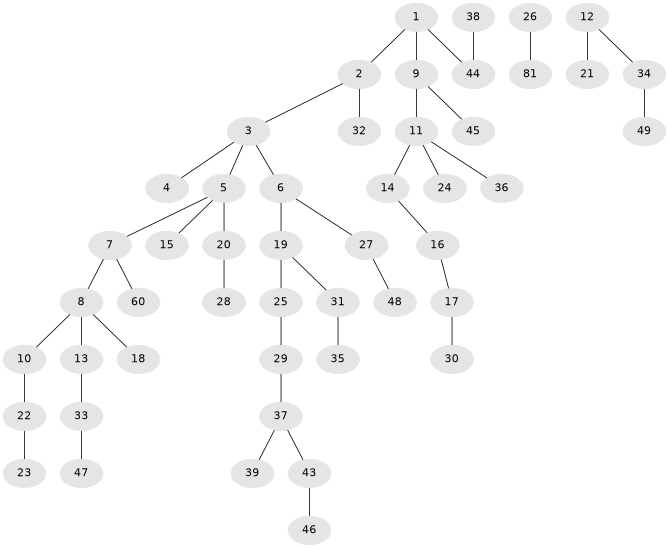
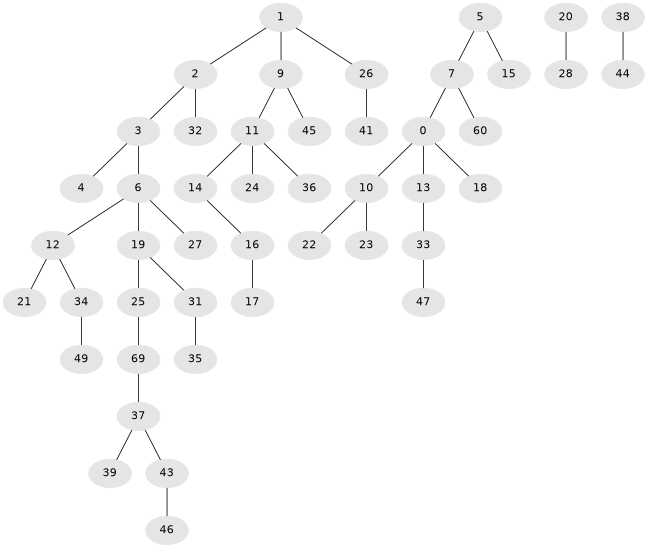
(445, 46) -> (324, 46)
(530, 74) -> (367, 131)
(236, 160) -> none
none -> (96, 217)
(224, 217) -> none
(82, 302) -> (424, 131)
(395, 302) -> none
(281, 359) -> (139, 359)
(452, 359) -> none
(25, 445) -> (367, 217)
